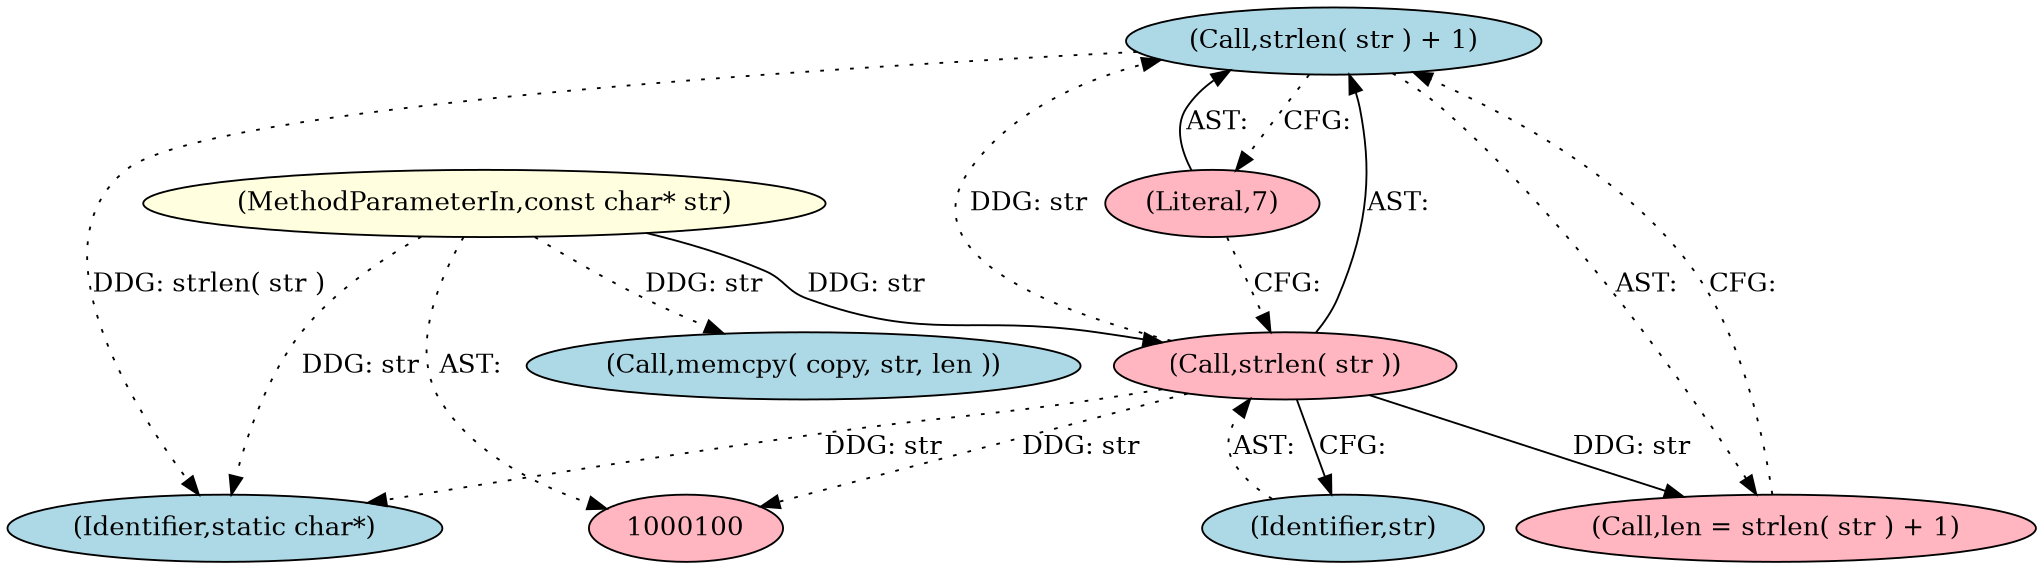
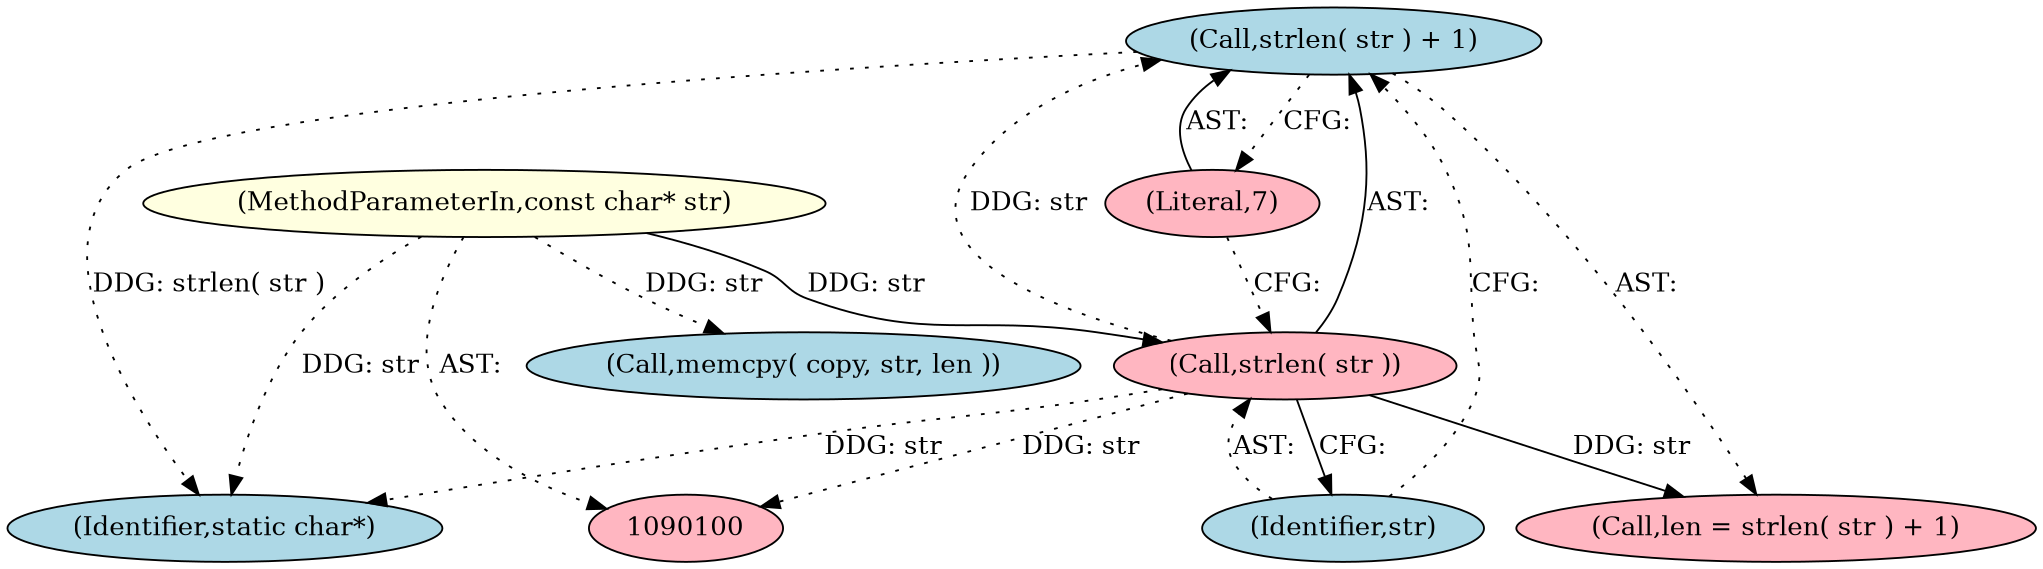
(1666, 236) -> (1472, 297)
(686, 528) -> (686, 528)
